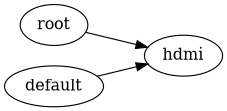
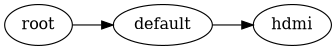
(111, 38) -> (87, 25)
